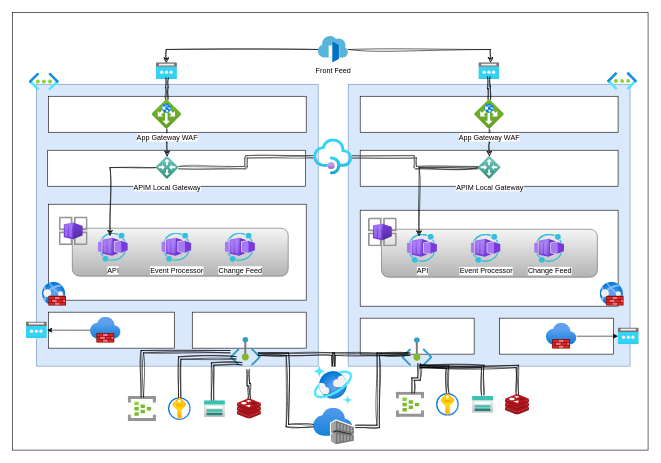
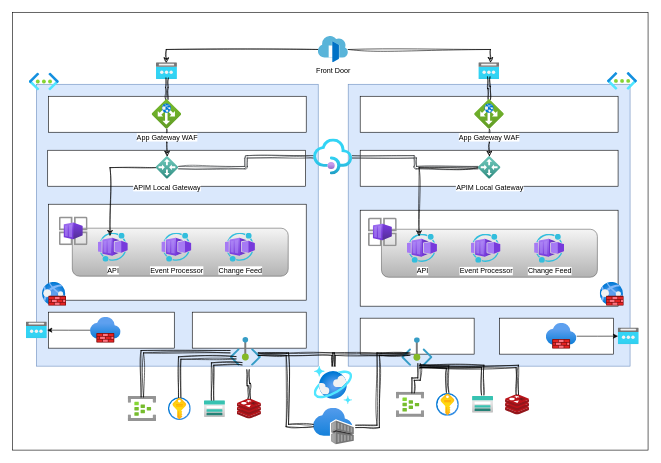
(334, 71) -> (334, 71)
